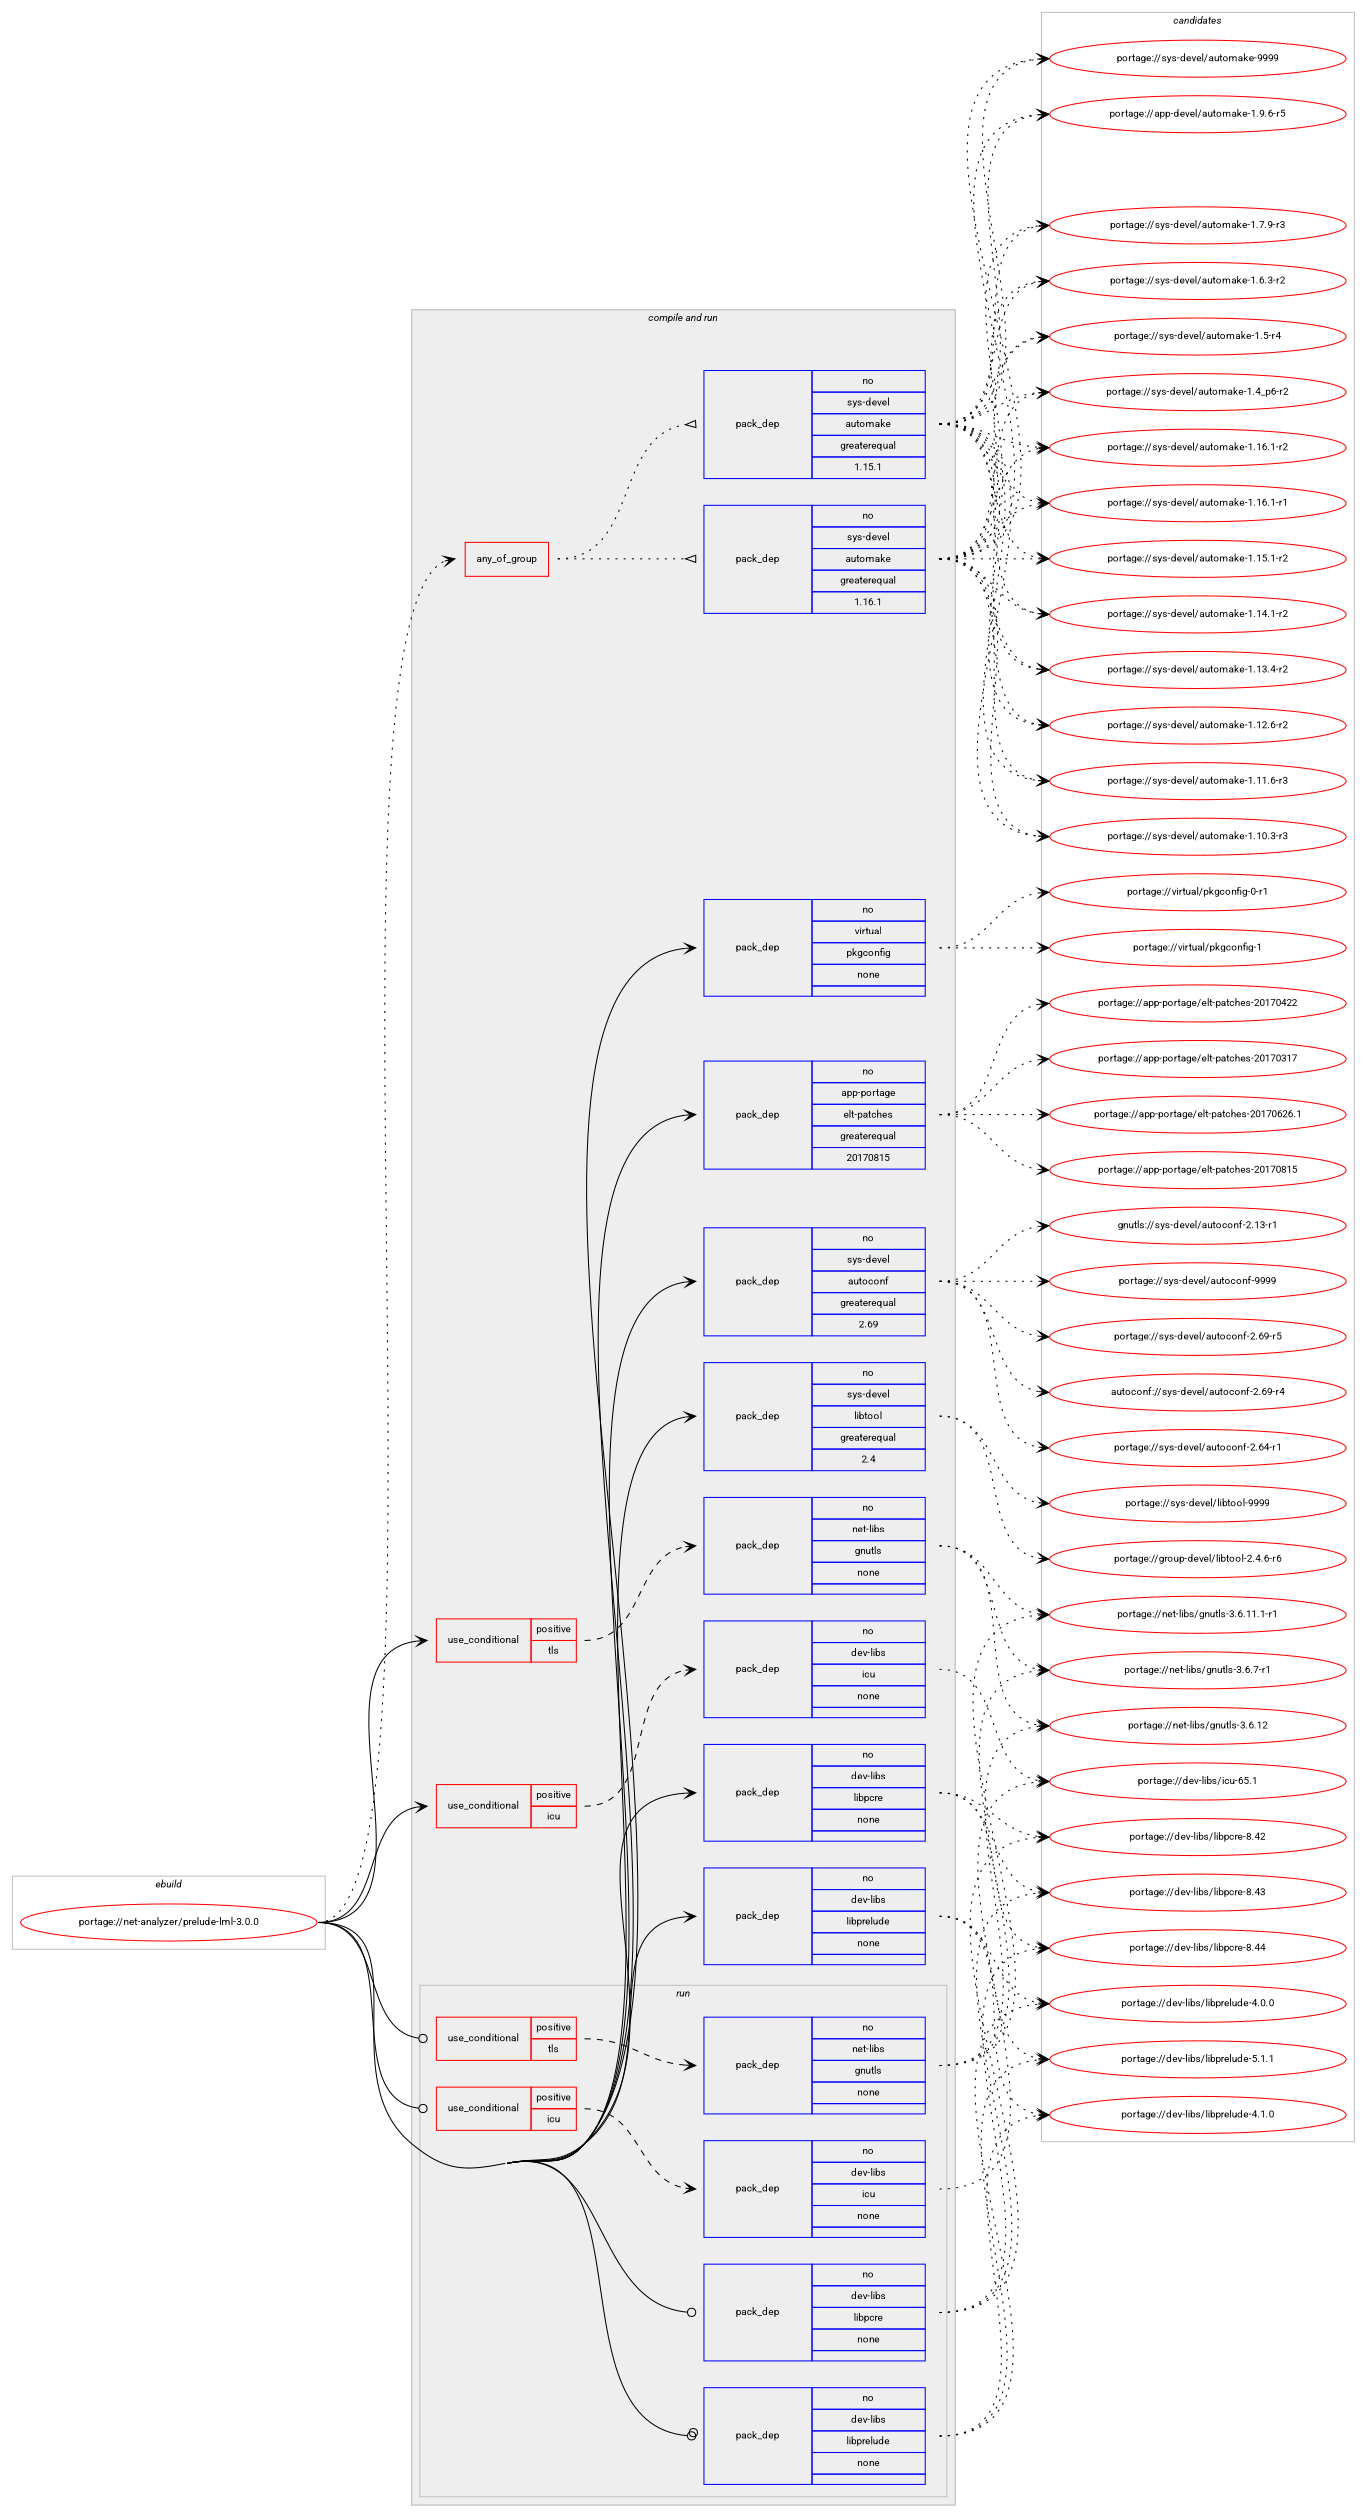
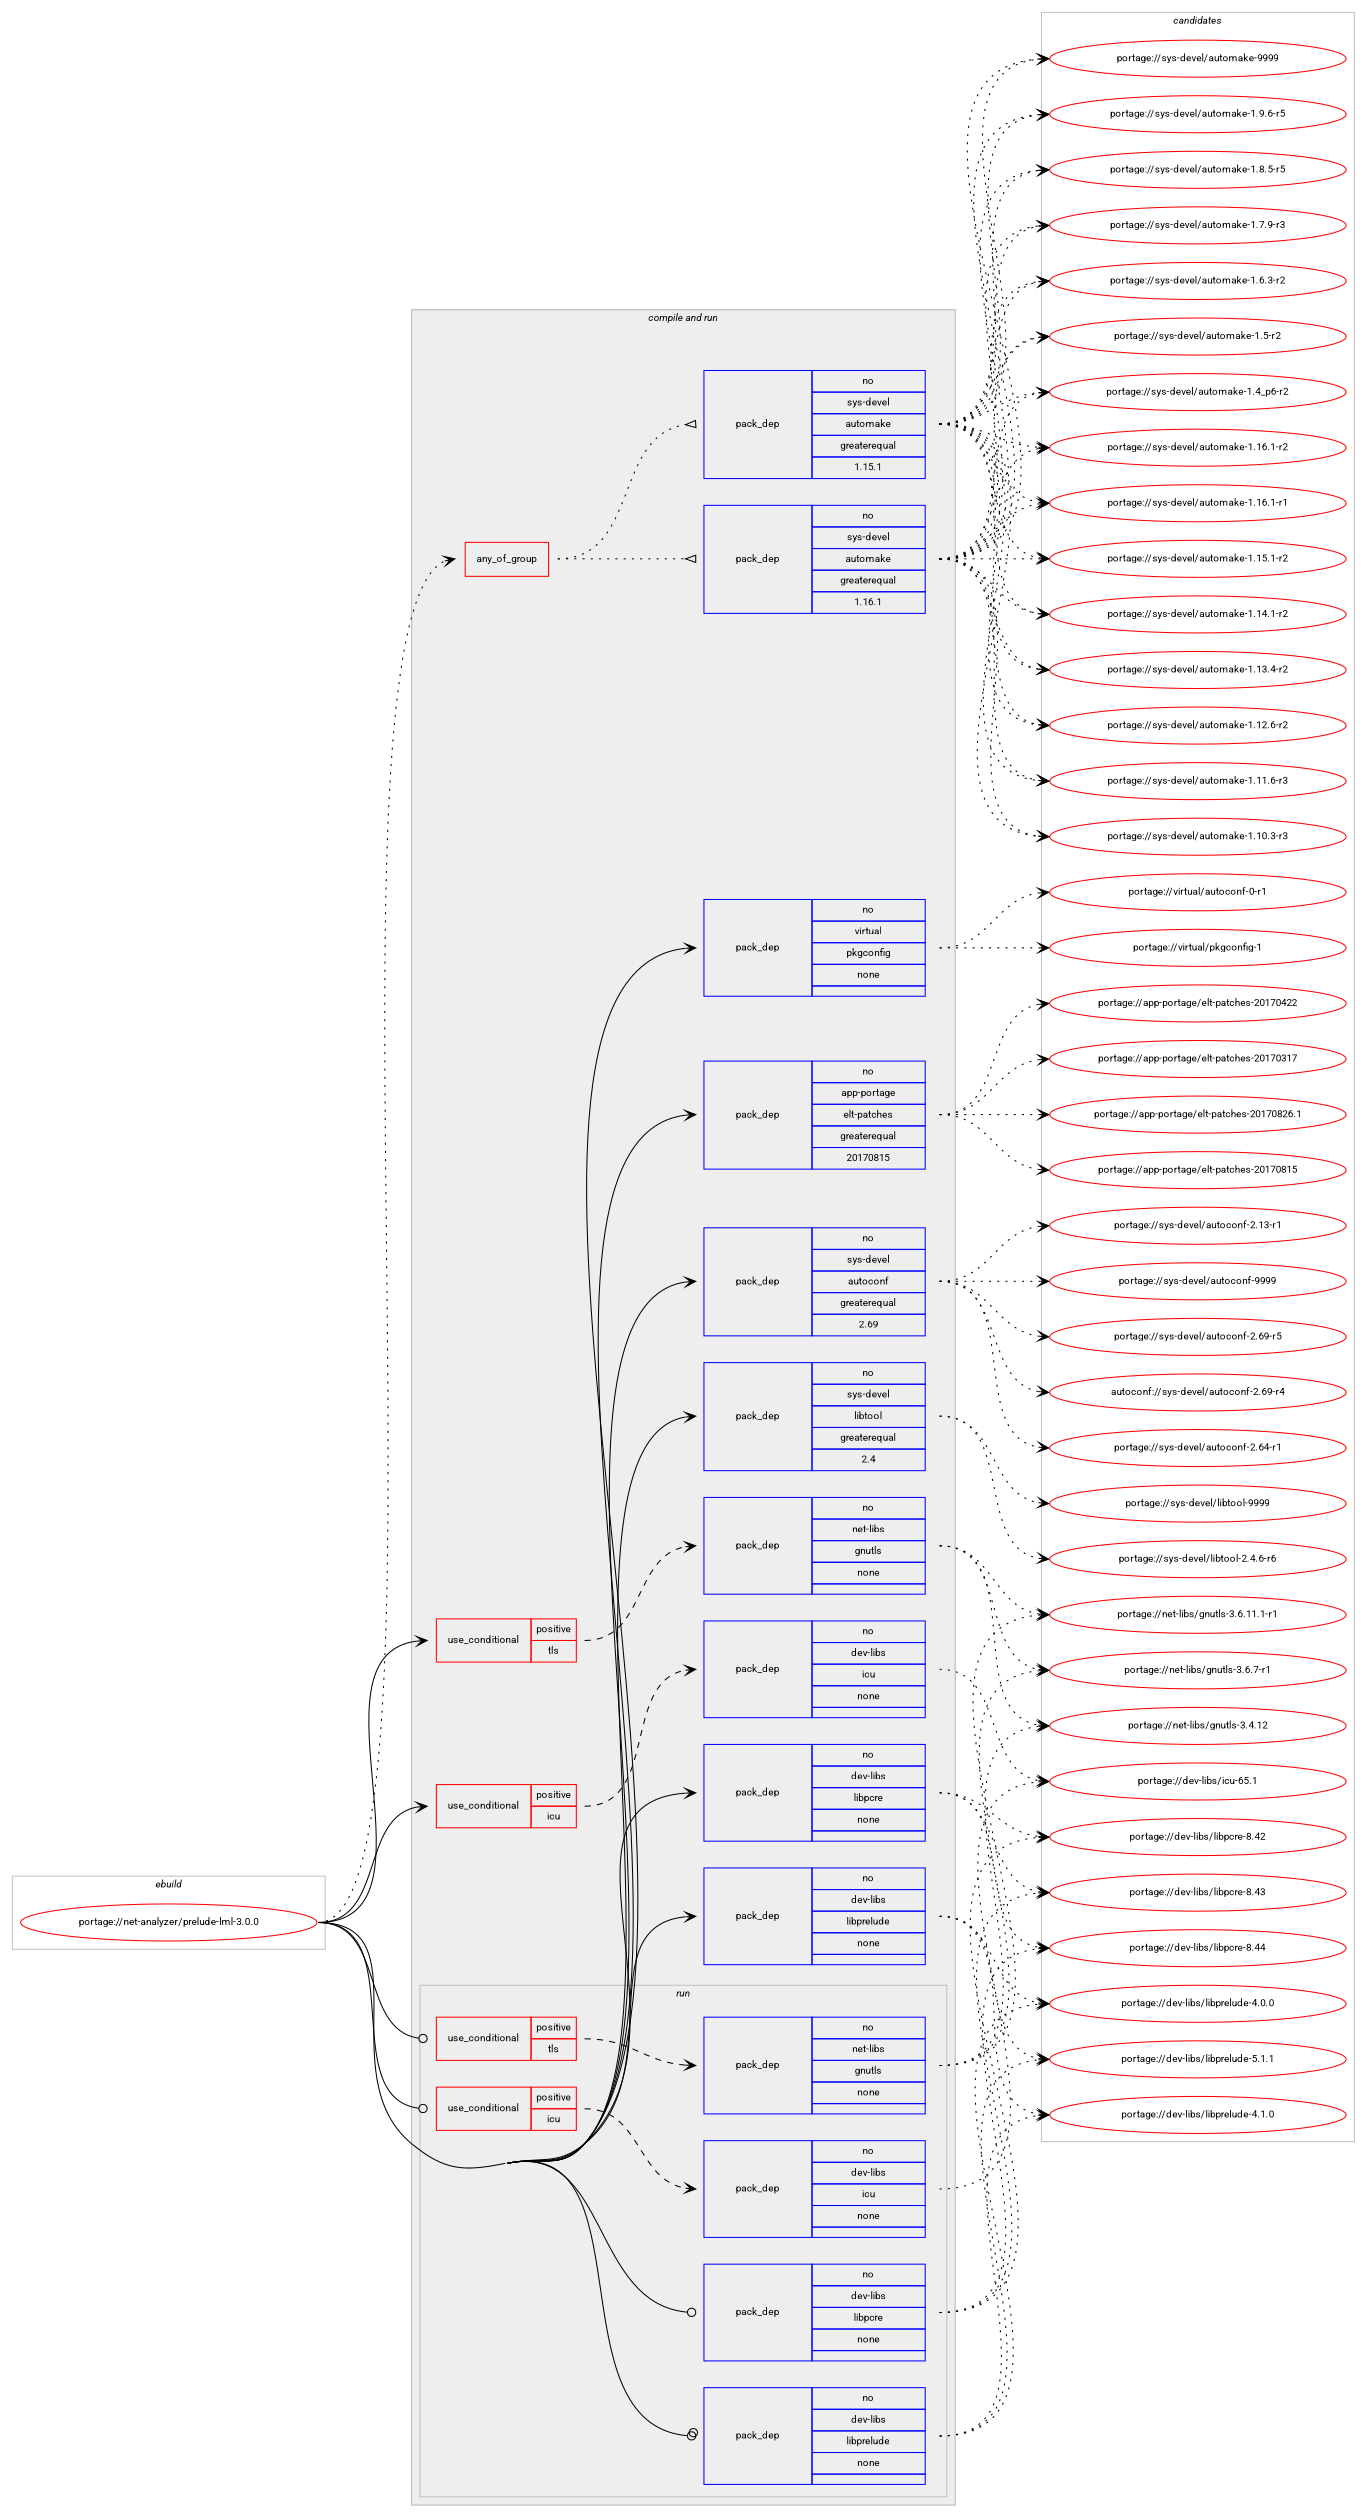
(1198, 114) -> (1198, 114)
none -> (1198, 170)
(1198, 337) -> (1198, 337)
(1198, 892) -> (1198, 892)
(1198, 1115) -> (1198, 1115)
(1198, 1226) -> (1198, 1226)
(1198, 1559) -> (1198, 1559)
(1198, 1726) -> (1198, 1726)
